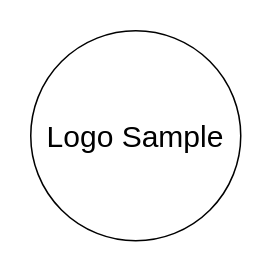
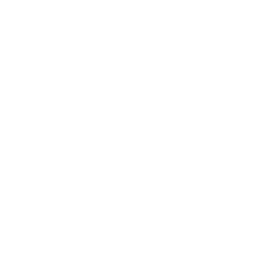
(136, 136) -> none
